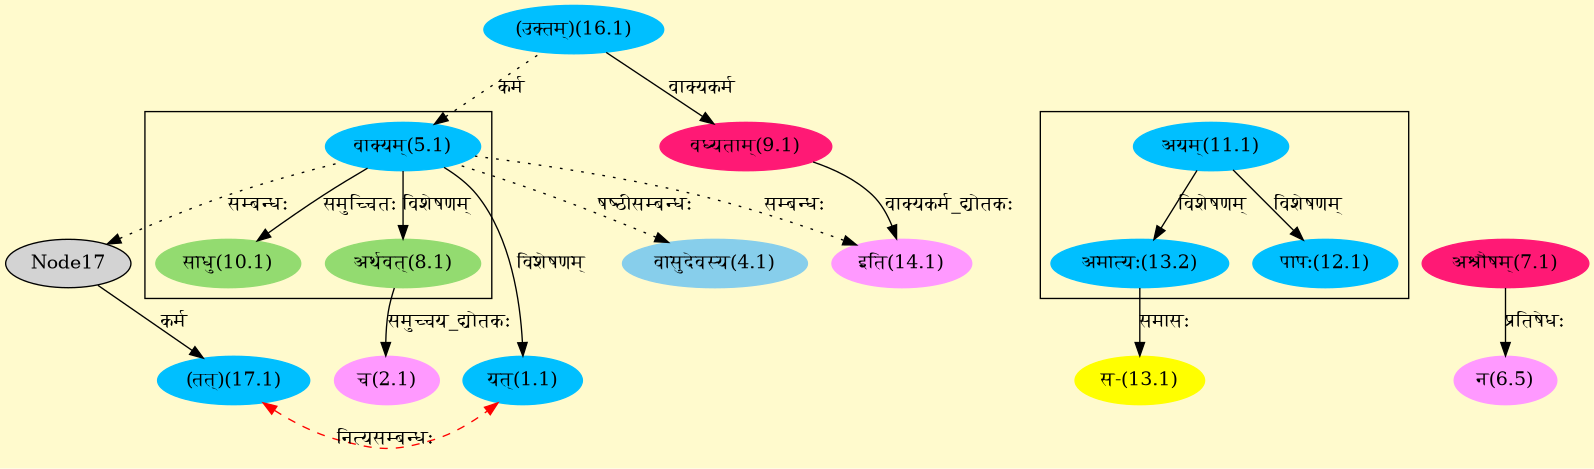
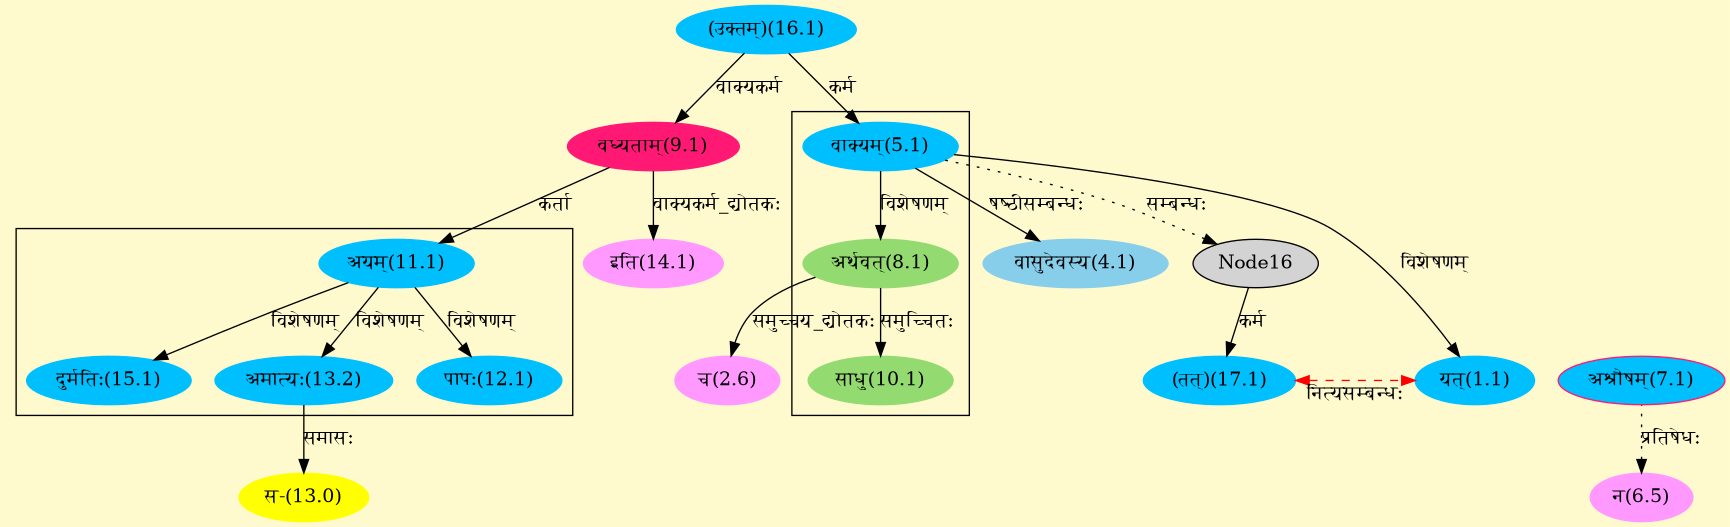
(494, 85) -> (819, 83)
(662, 187) -> none
(557, 198) -> (980, 206)
(317, 199) -> (881, 315)
none -> (531, 202)
(68, 264) -> (1256, 264)
(1506, 264) -> (1642, 380)
(1506, 315) -> (1642, 432)
none -> (109, 380)
(387, 380) -> (727, 380)
(1140, 380) -> (304, 497)
